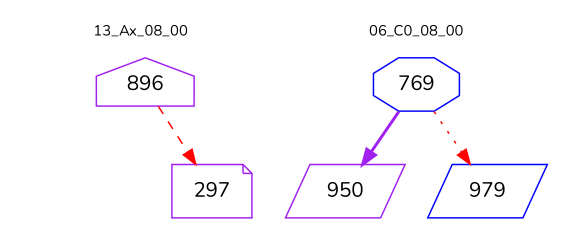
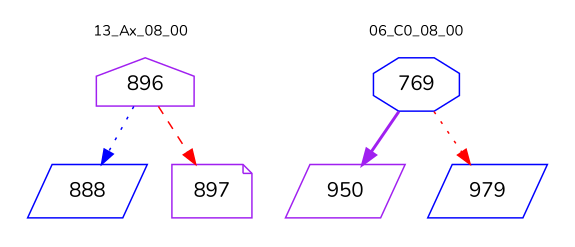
none -> (87, 191)
(212, 191) -> (212, 191)
